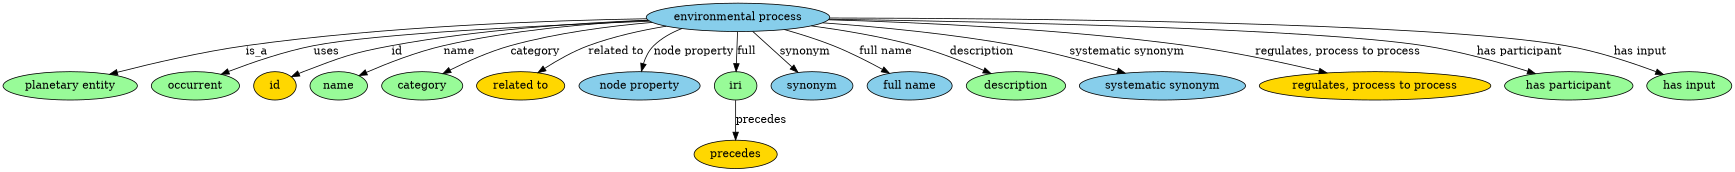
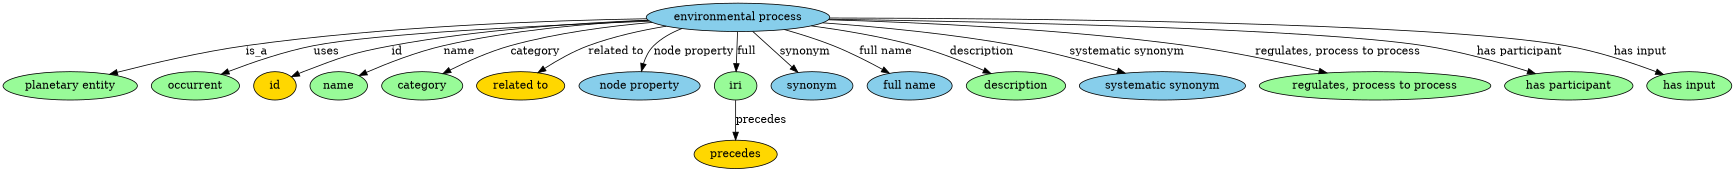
(1375, 86) -> (1375, 86)
